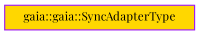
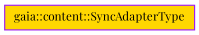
(100, 18) -> (100, 18)
